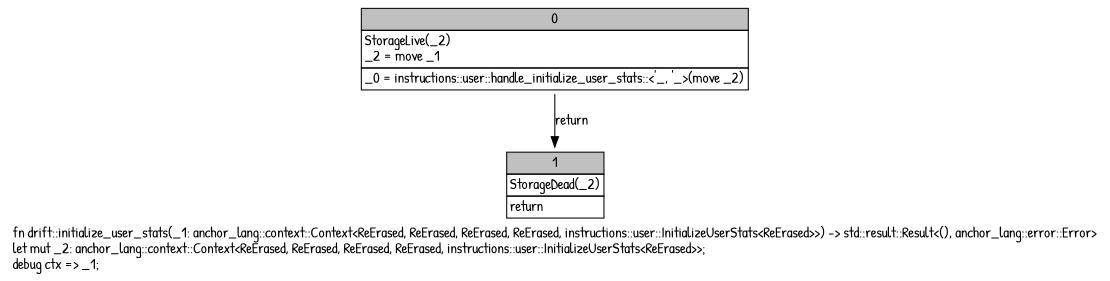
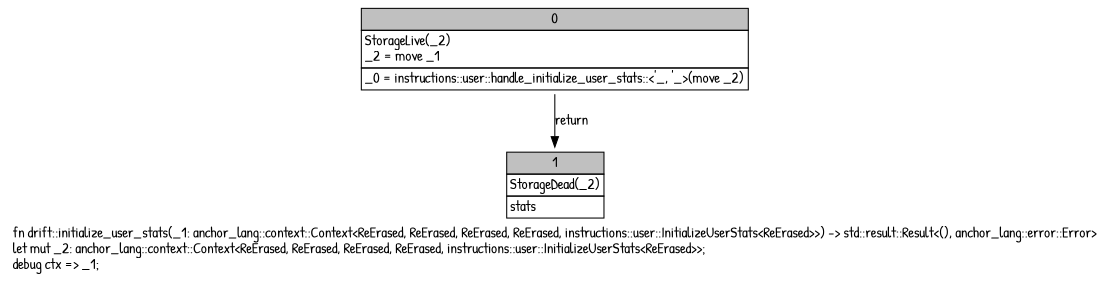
(527, 207) -> (523, 207)
